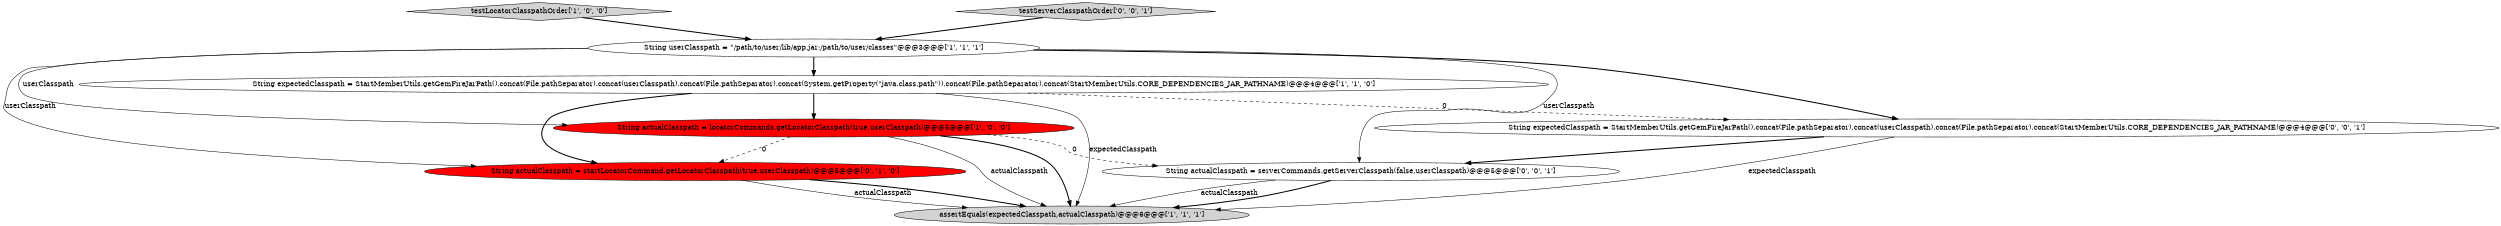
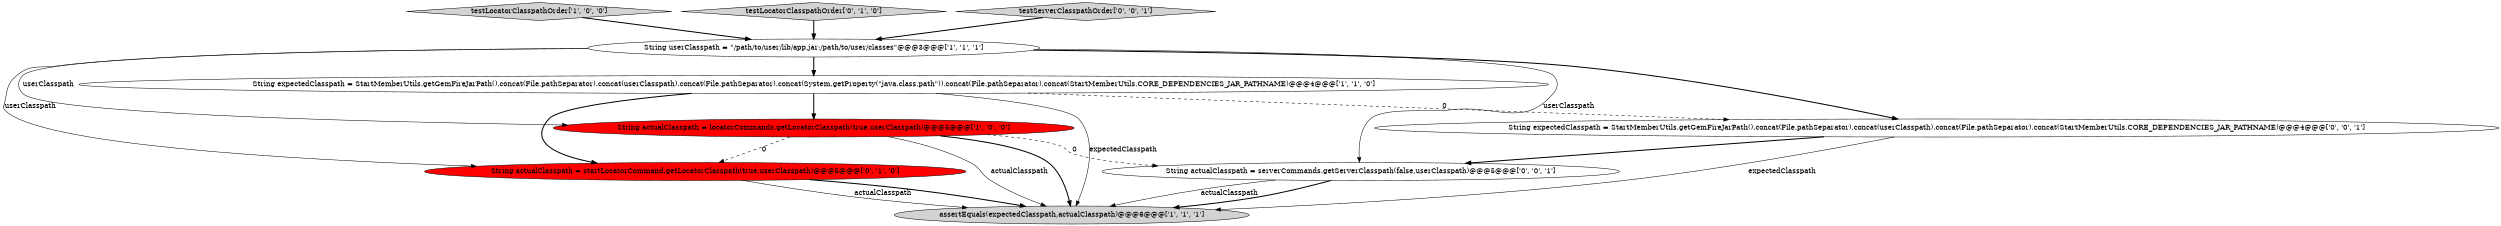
none -> (814, 12)
